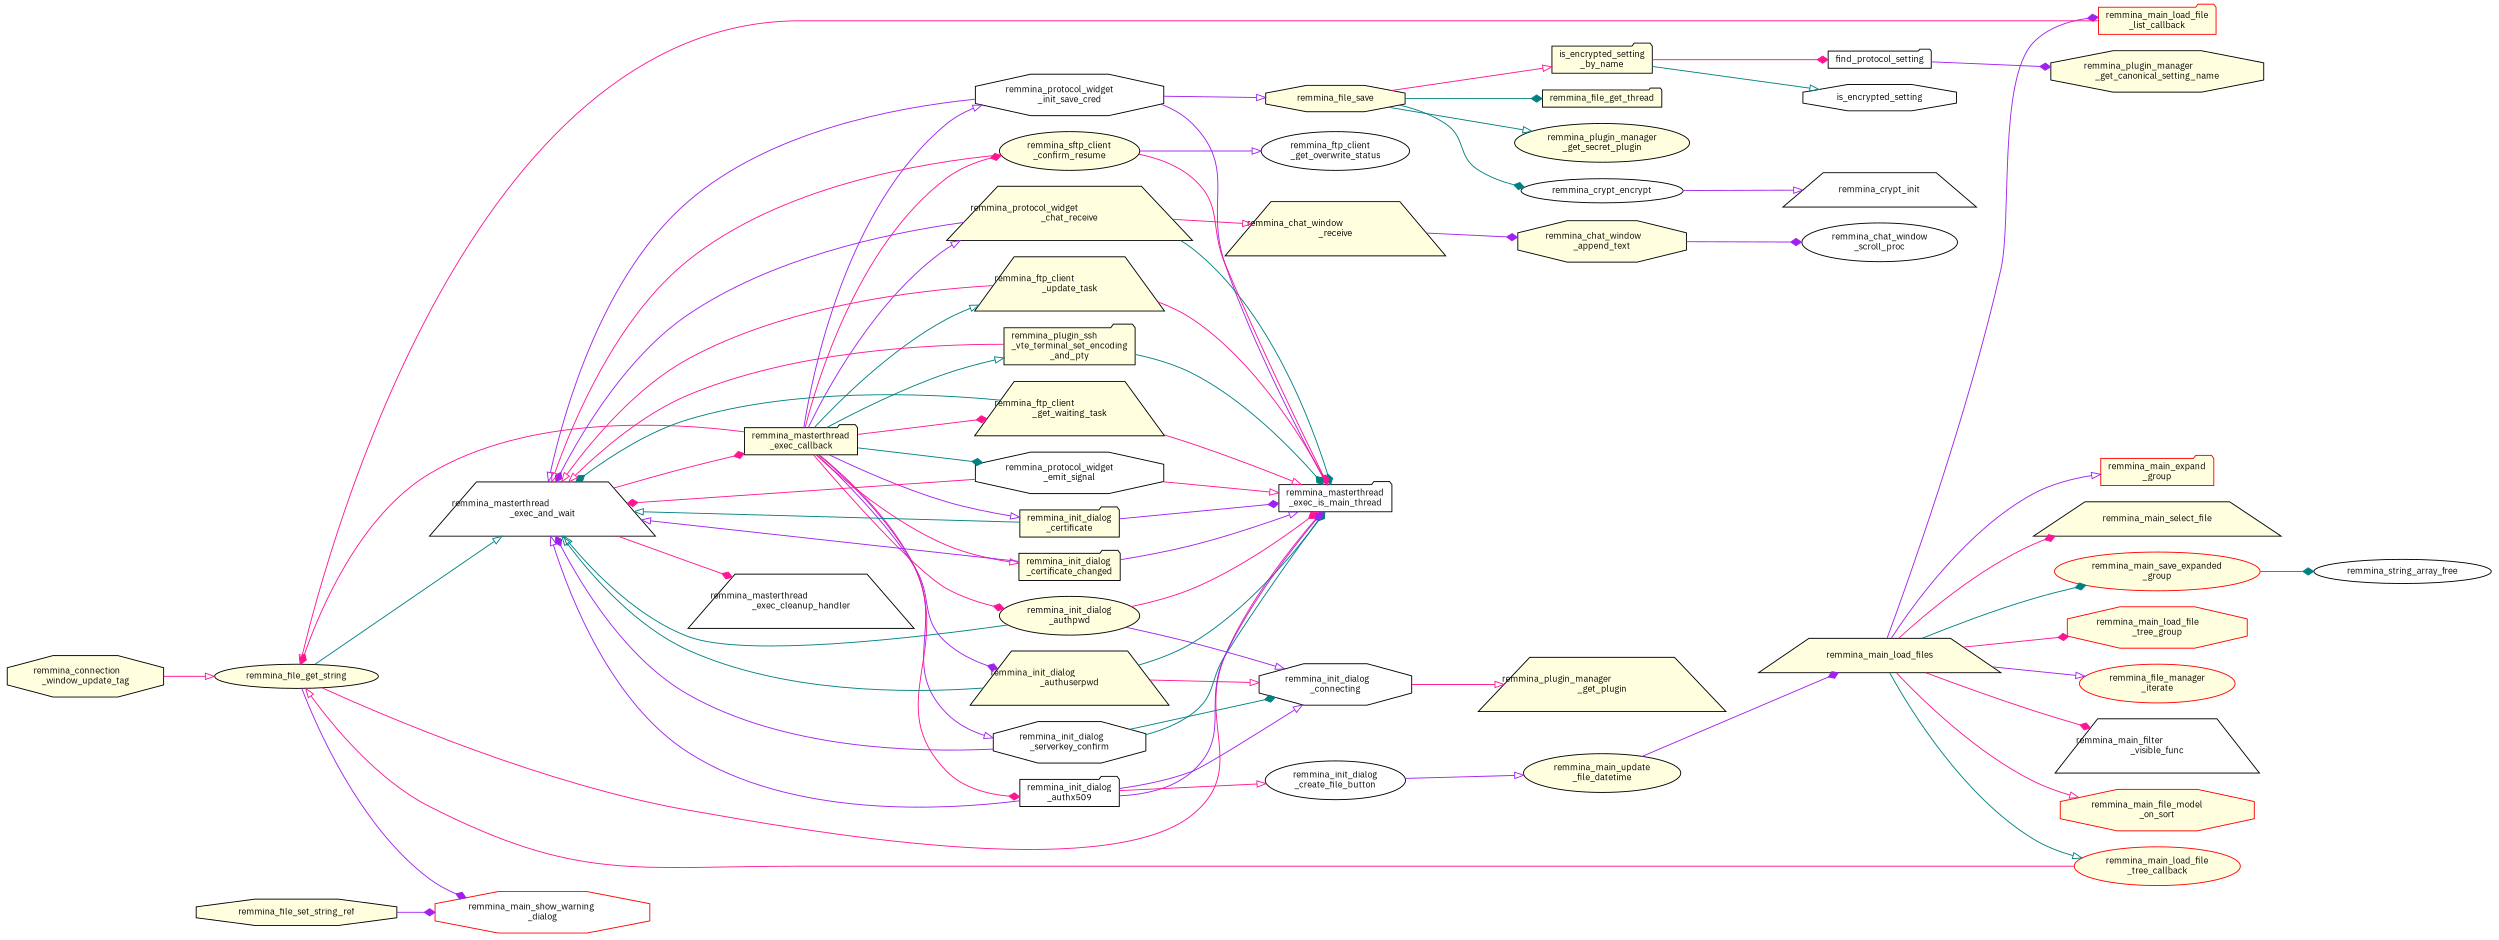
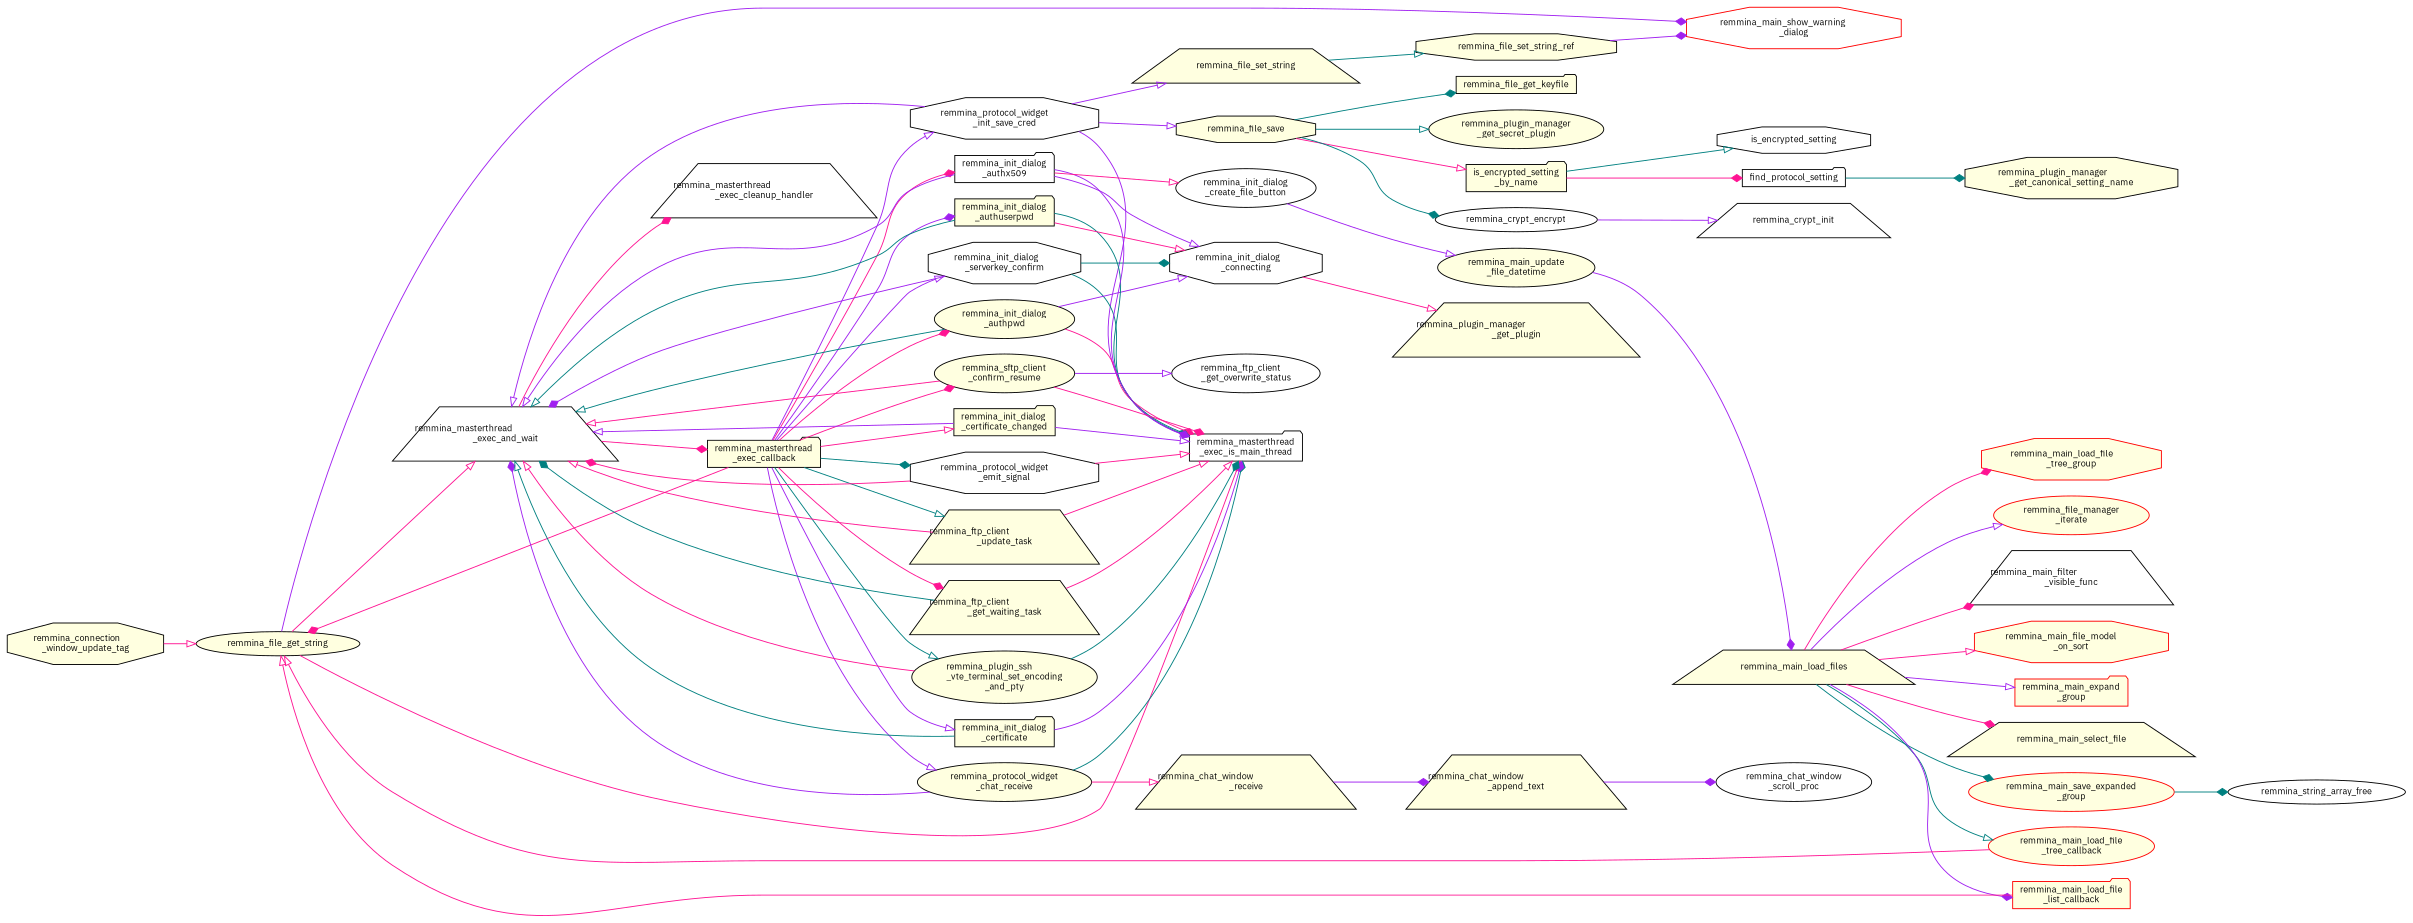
(1986, 64) -> (1900, 178)
none -> (1246, 66)
(1602, 99) -> (1516, 85)
(1070, 213) -> (1005, 782)
(1602, 241) -> (1516, 782)
(1070, 346) -> (1005, 677)
(405, 603) -> (380, 550)
(1070, 678) -> (1005, 212)
